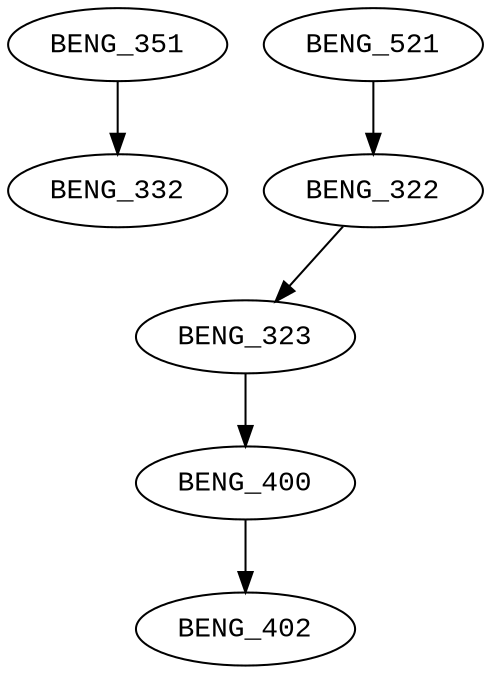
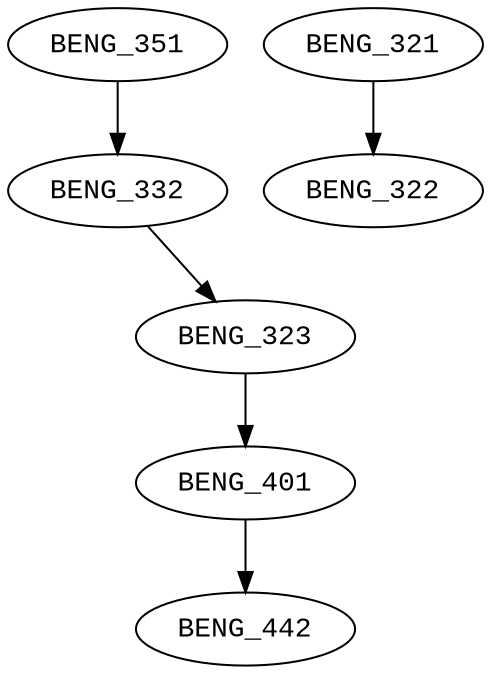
(373, 45) -> (373, 45)
(316, 256) -> (175, 256)
(246, 483) -> (246, 483)
(246, 629) -> (246, 629)
